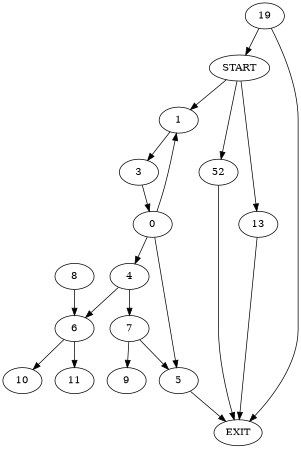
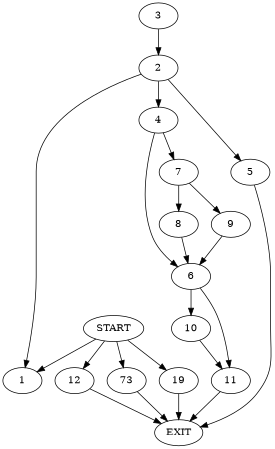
(254, 38) -> (144, 353)
(161, 143) -> none
(219, 172) -> (75, 381)
(153, 224) -> (158, 68)
(258, 224) -> (127, 381)
none -> (213, 248)
(152, 352) -> (179, 195)
none -> (209, 352)
none -> (208, 404)
